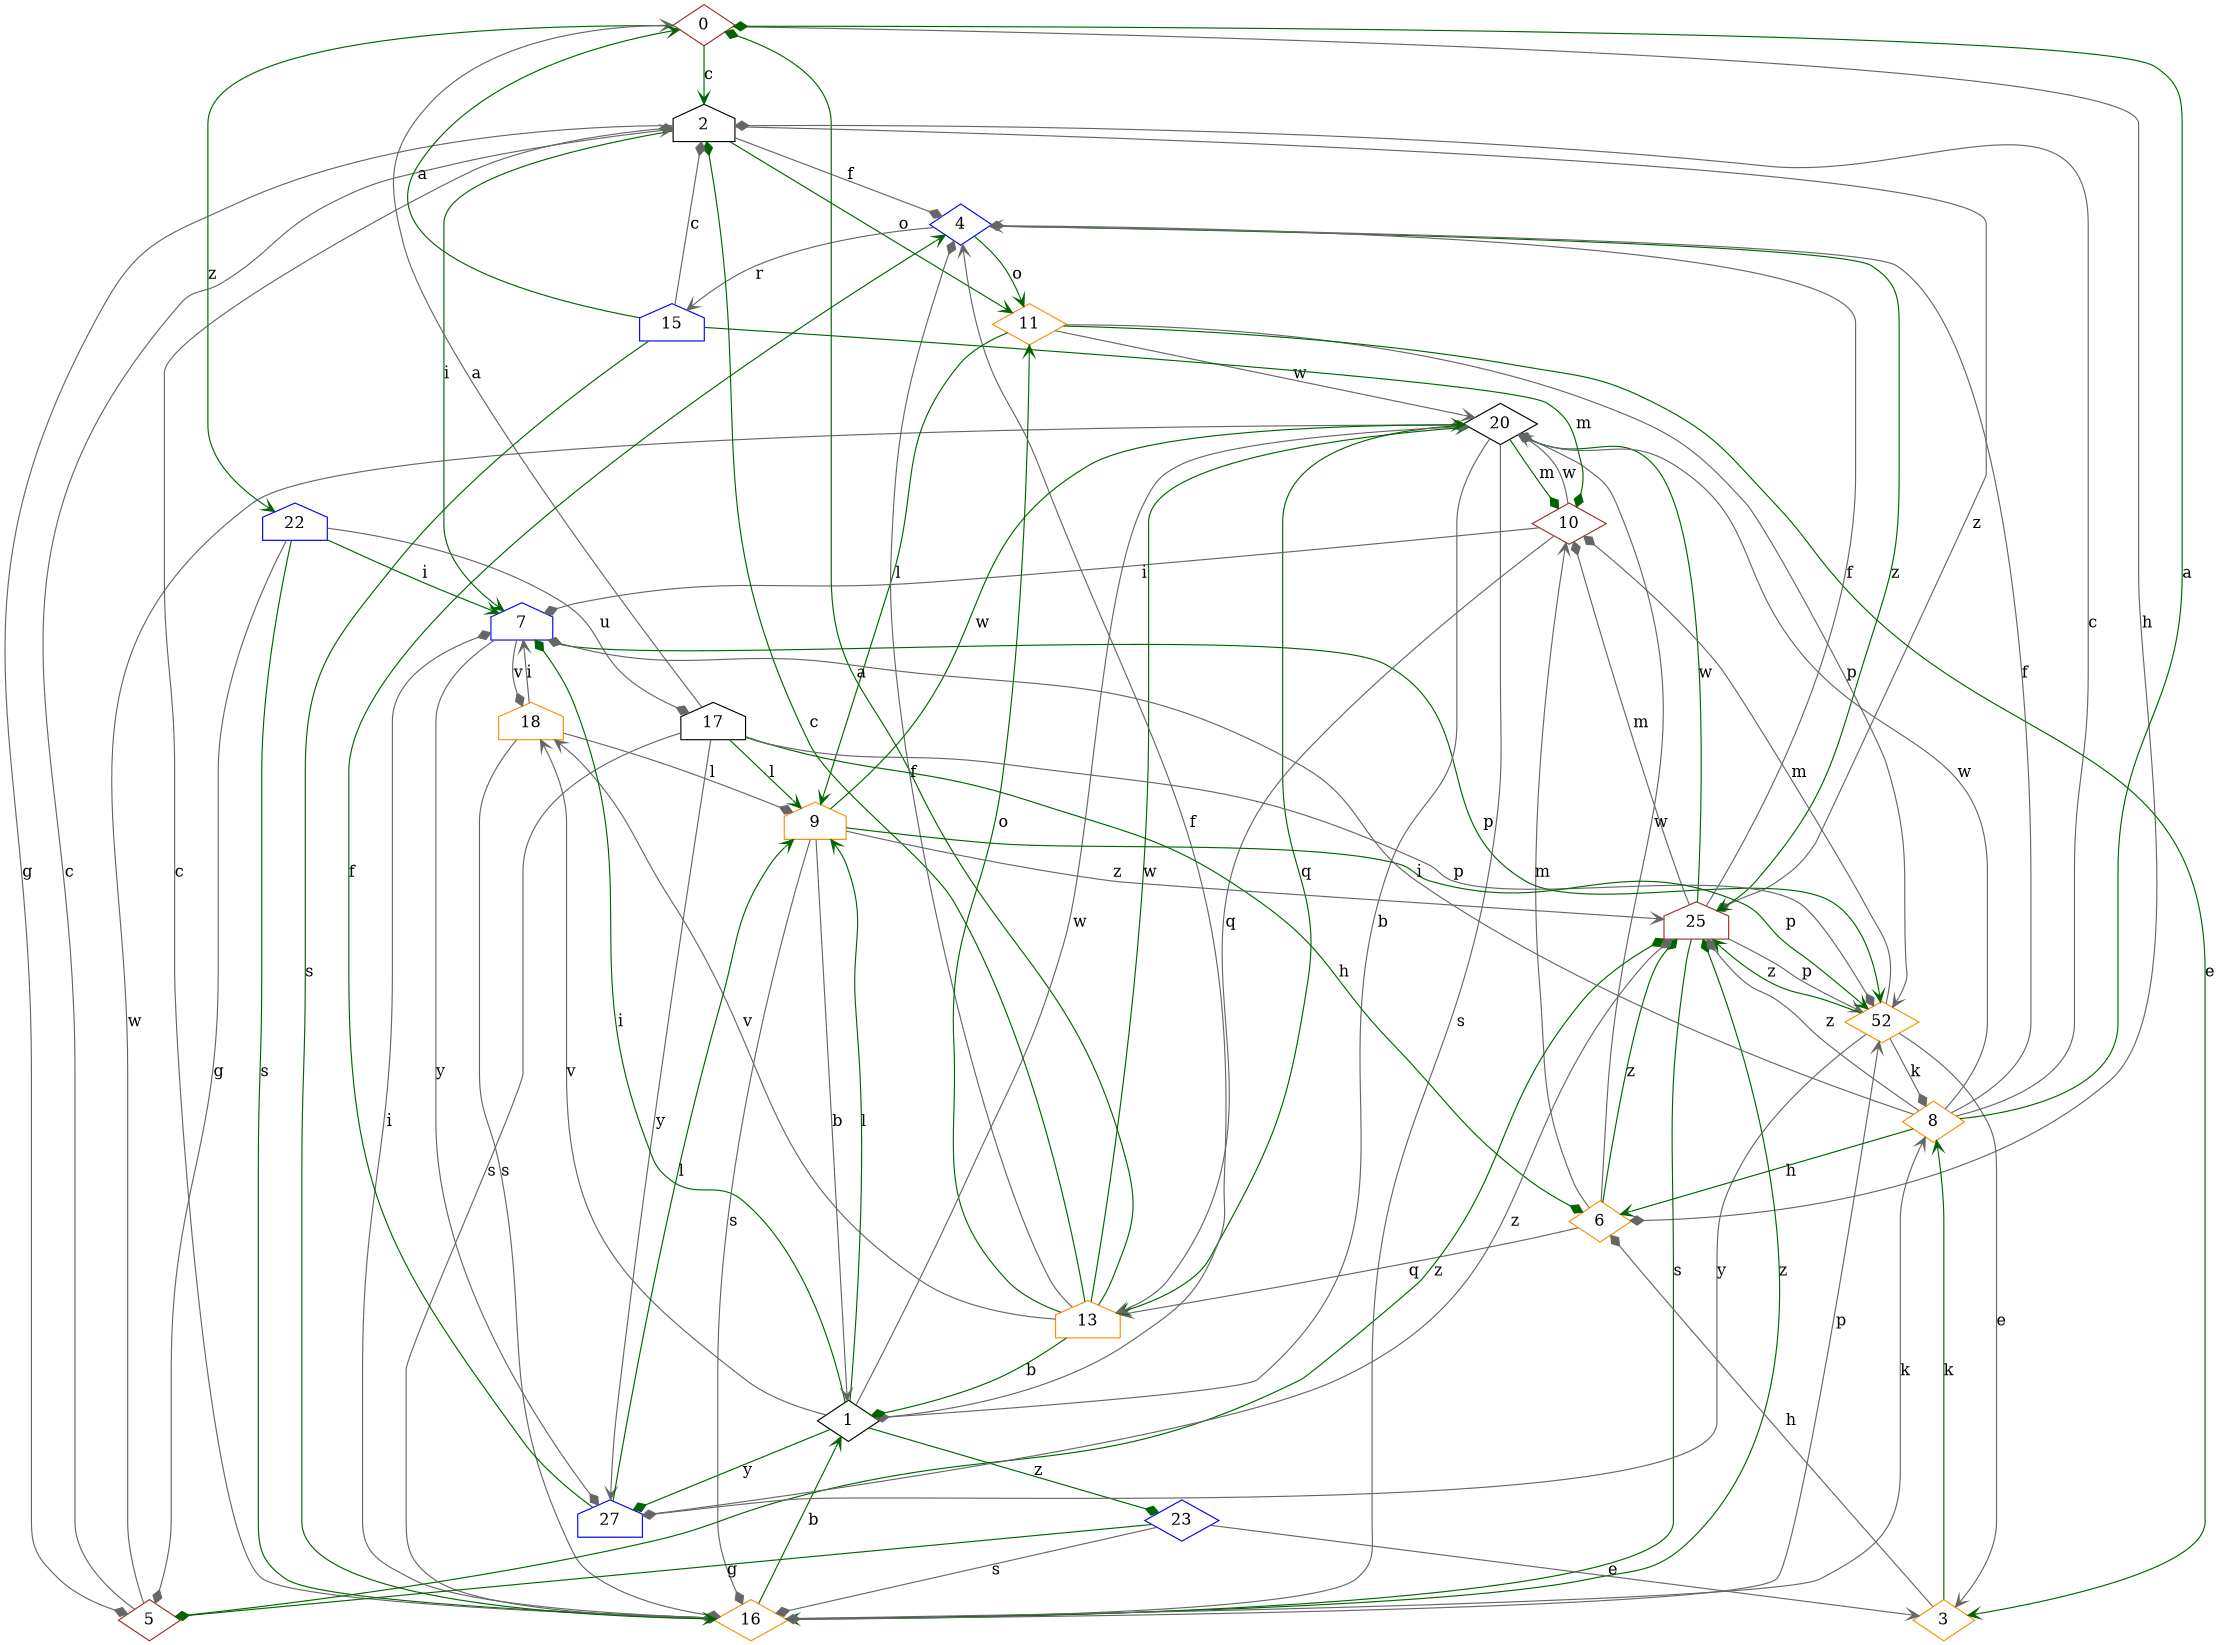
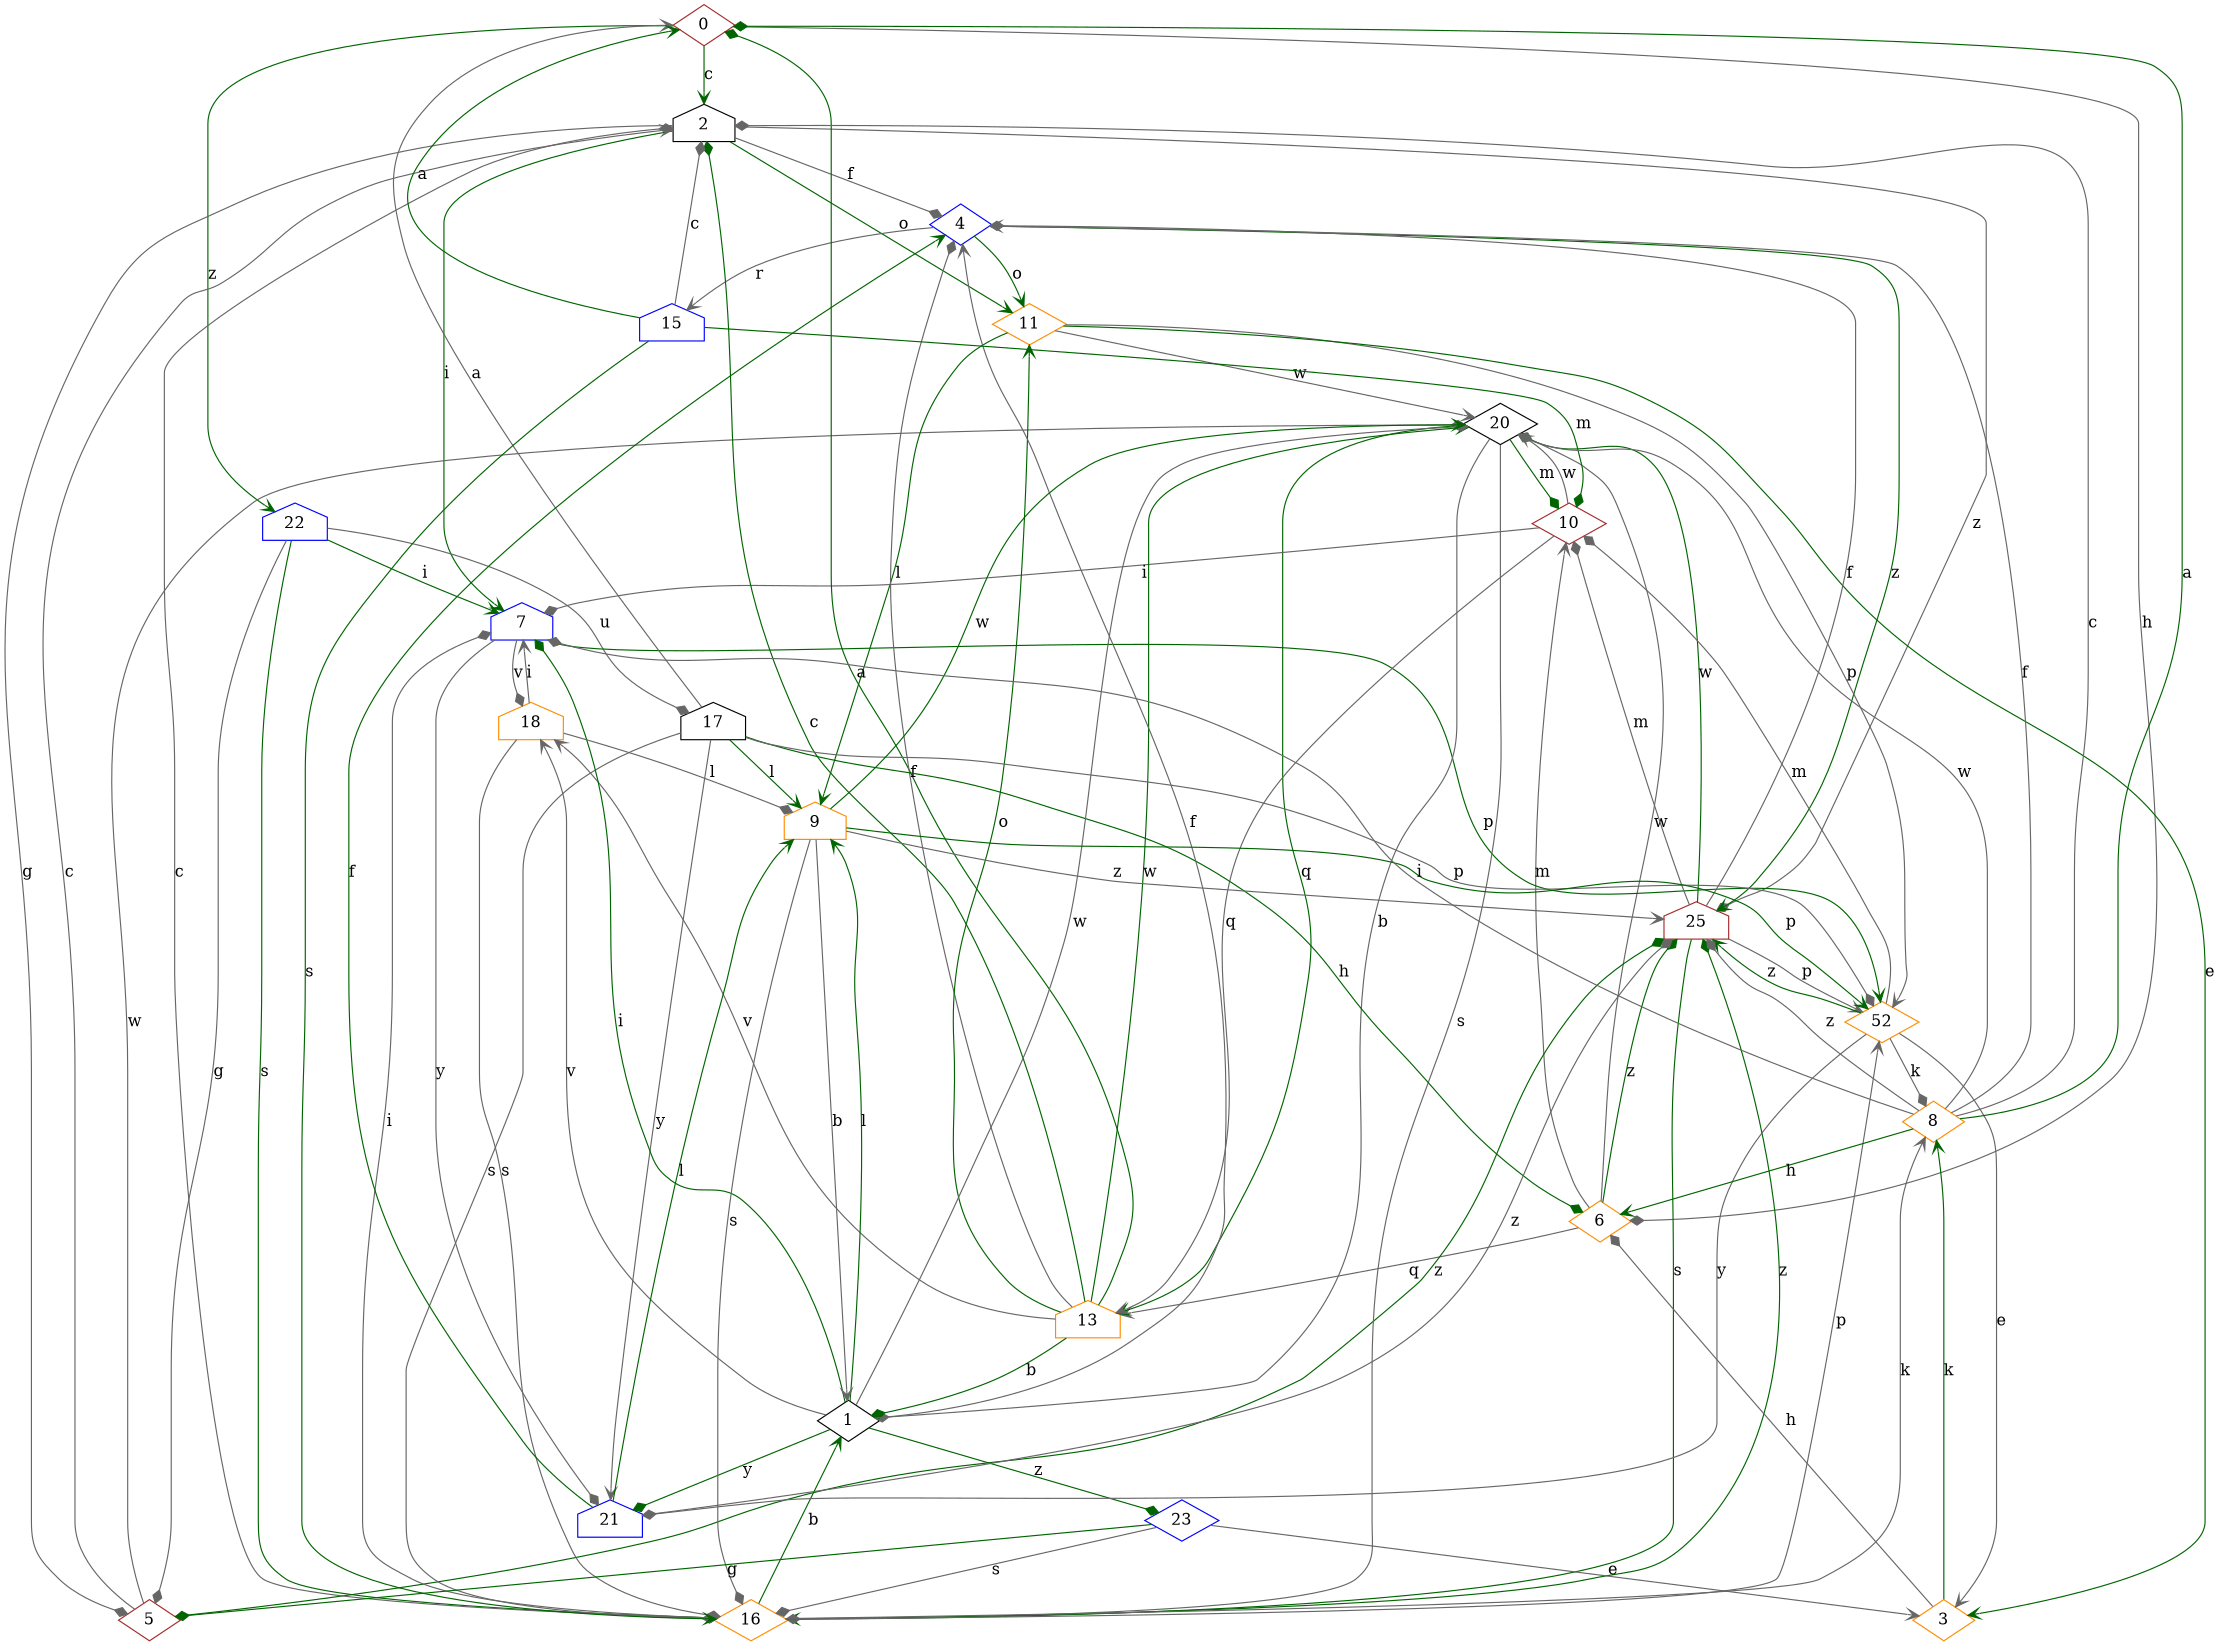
(610, 1521) -> (610, 1521)
